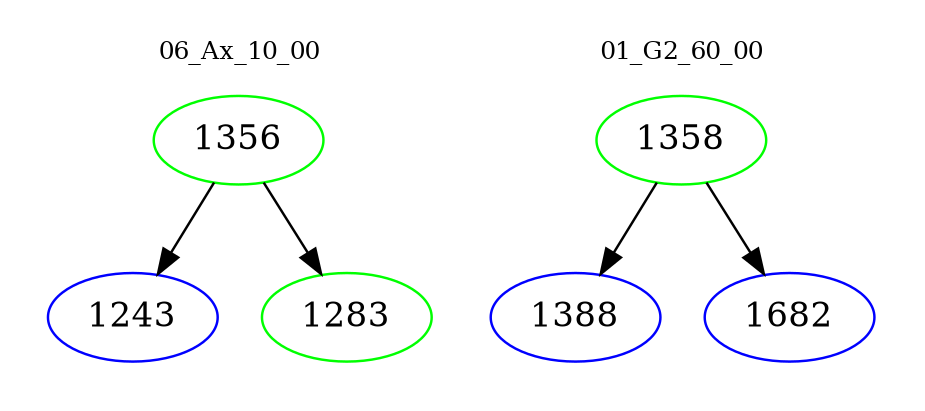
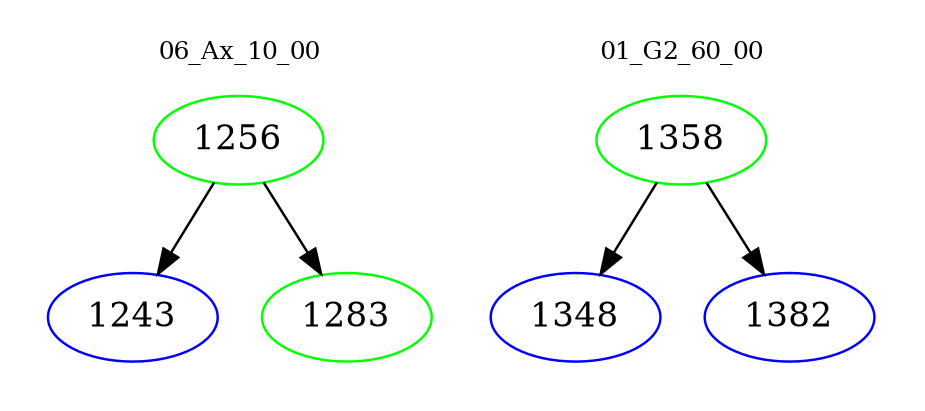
(239, 140) -> (239, 140)
(576, 317) -> (576, 317)
(790, 317) -> (790, 317)
